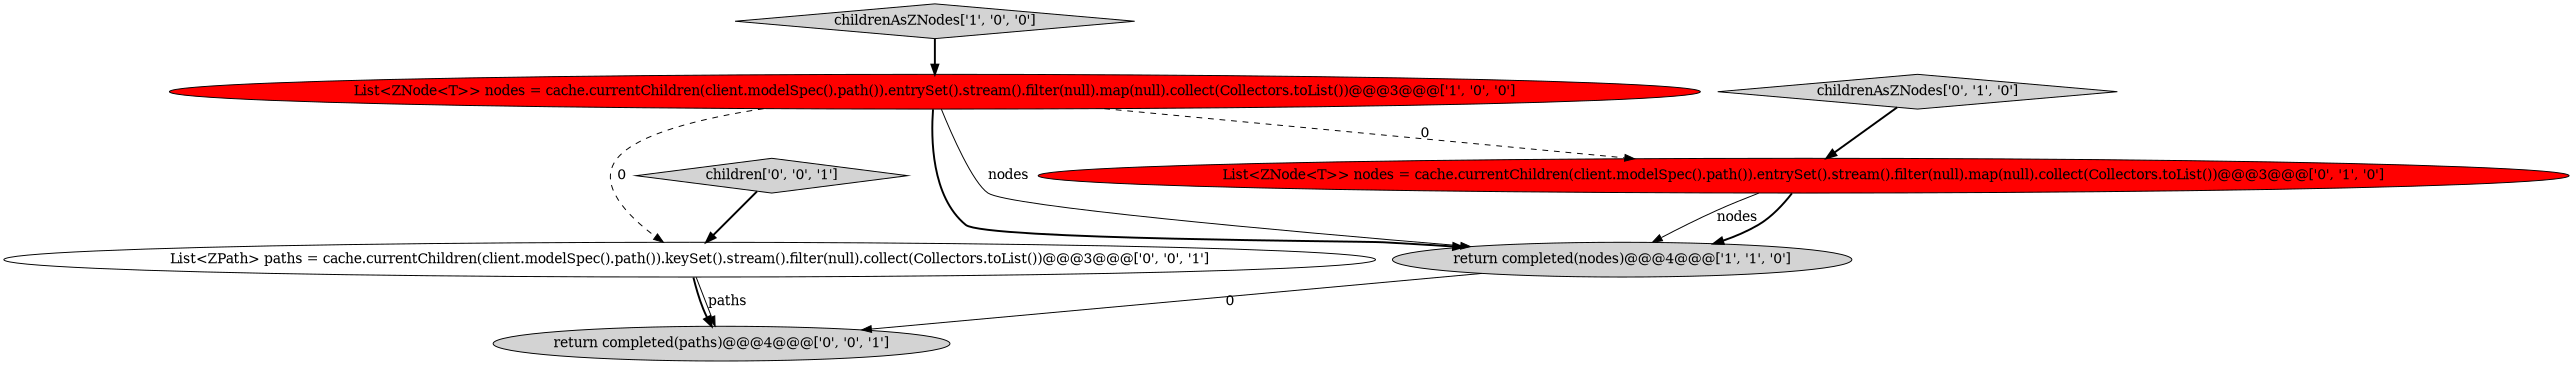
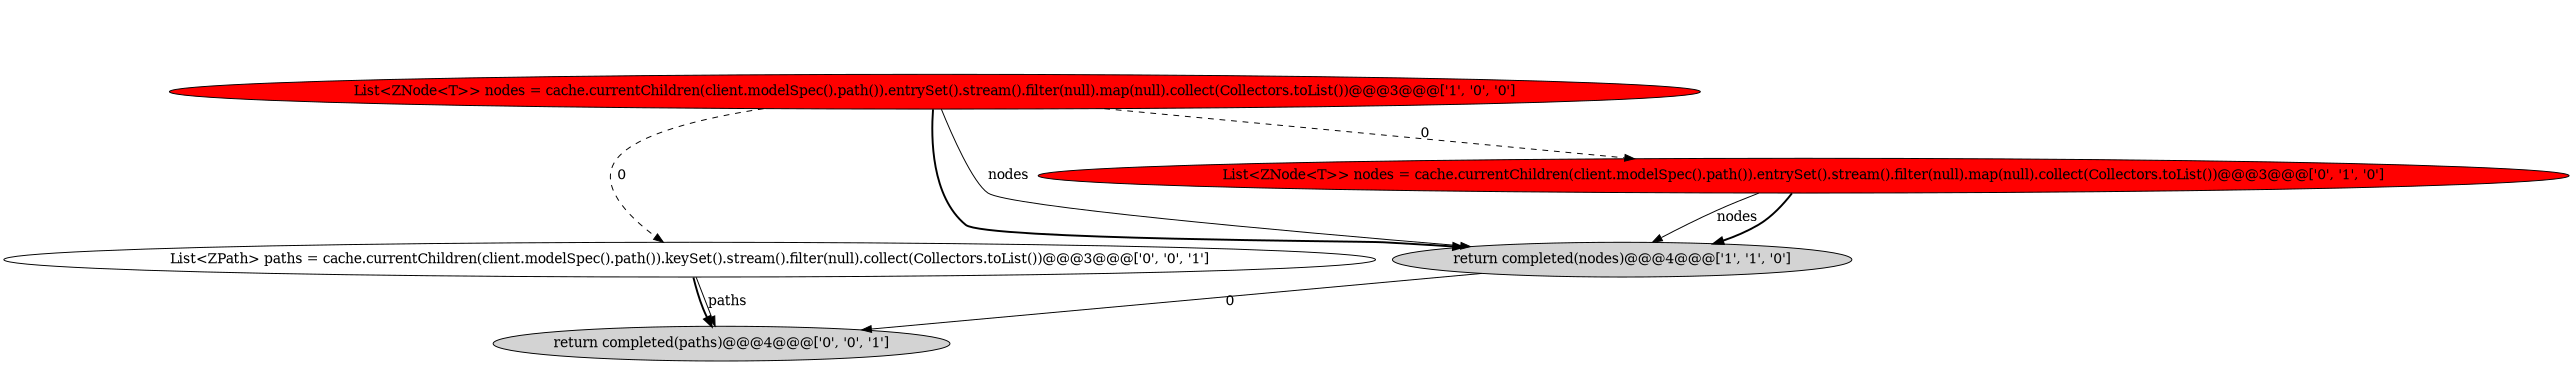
(935, 21) -> none
(1918, 92) -> none
(772, 176) -> none
